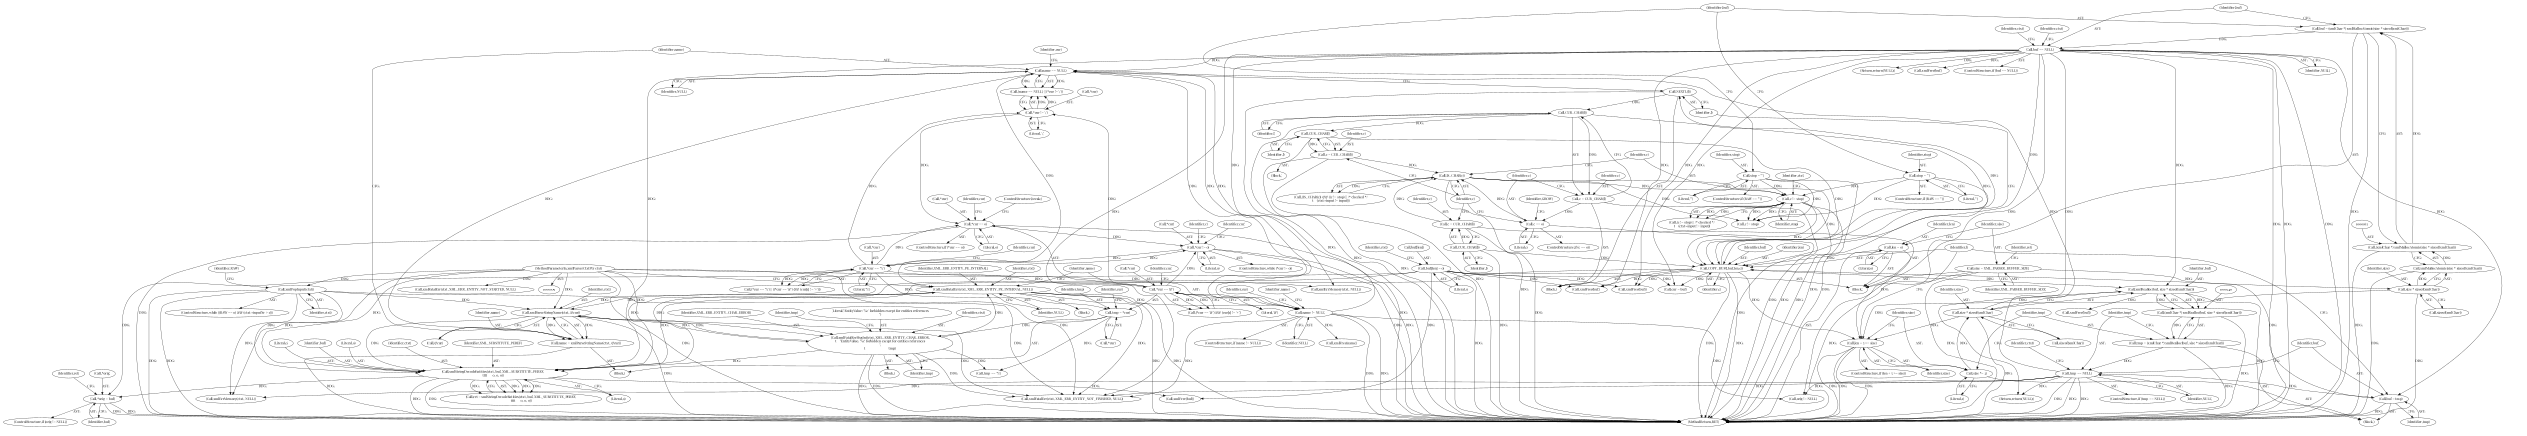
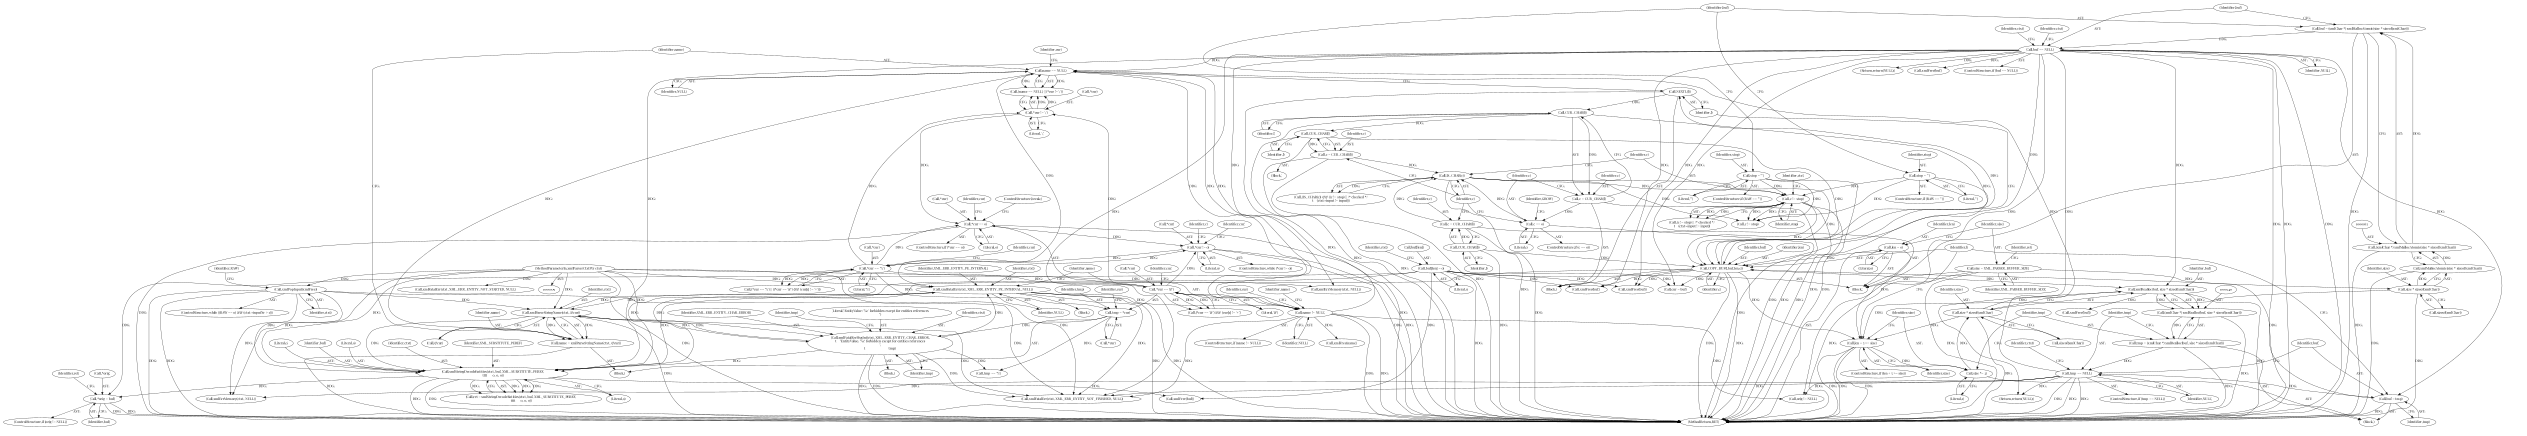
(777, 279) -> (777, 279)
(296, 290) -> (296, 290)
(1907, 361) -> (1907, 361)
